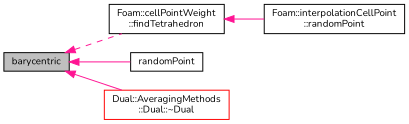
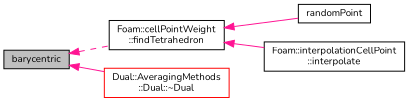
(334, 19) -> (334, 57)
(105, 62) -> (266, 22)
